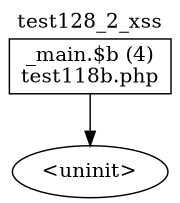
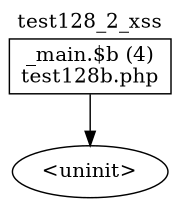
(90, 66) -> (90, 66)
